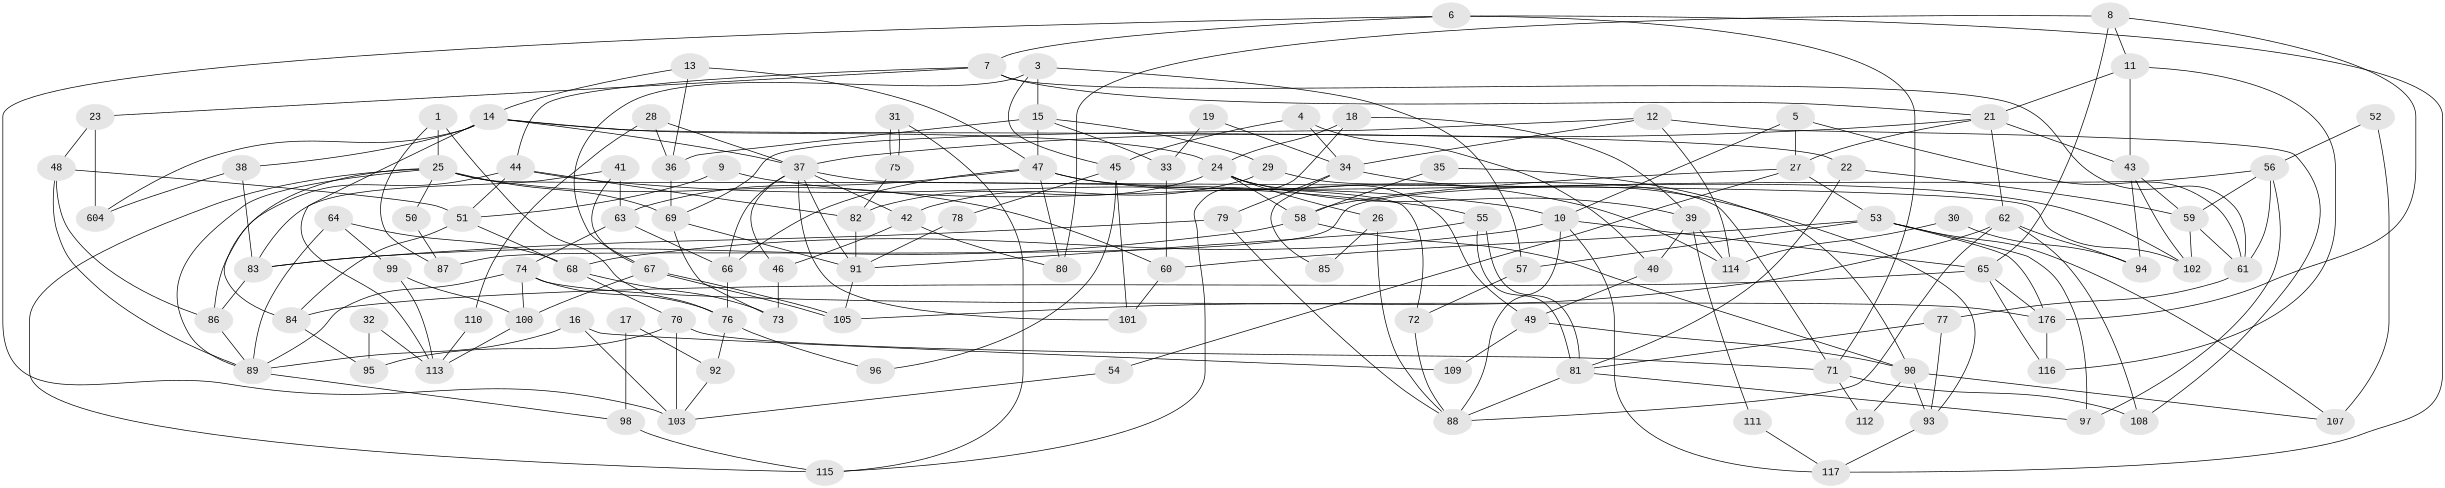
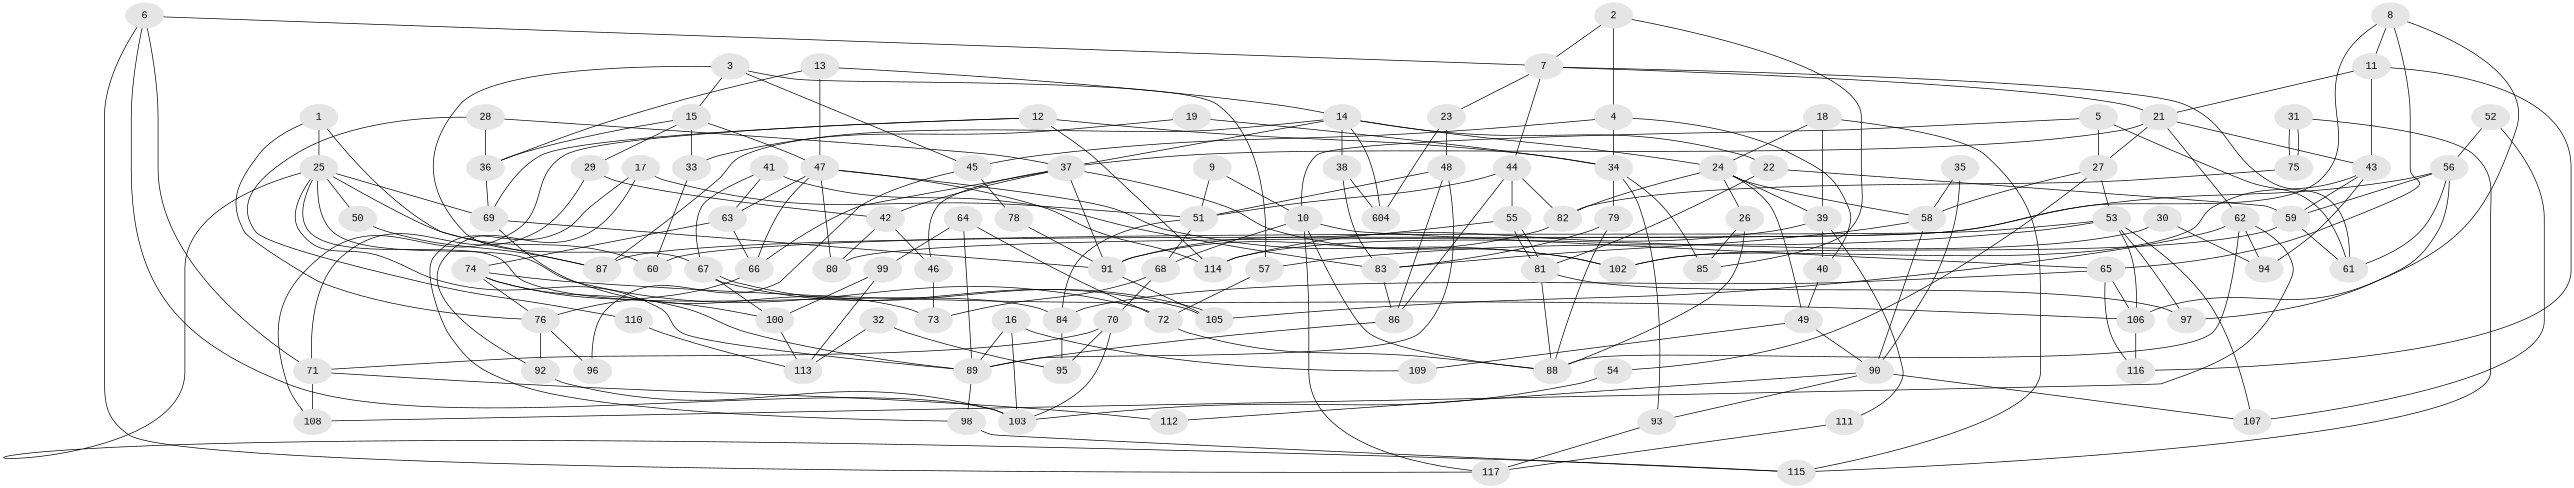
none -> (1614, 16)
none -> (903, 204)
(303, 219) -> (1099, 131)
(455, 240) -> (1062, 272)
(1127, 320) -> none
(1942, 320) -> none
(2047, 320) -> (2136, 320)
